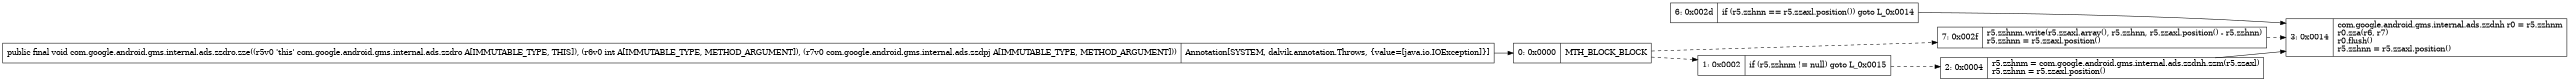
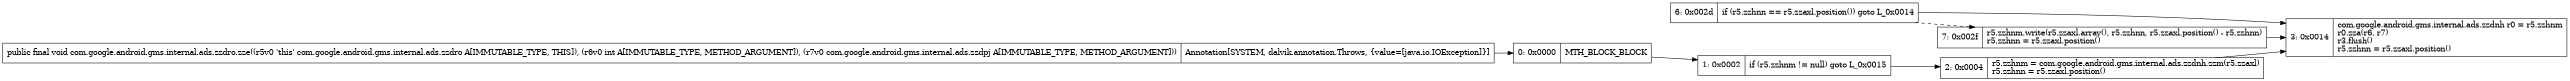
(2274, 38) -> (2274, 38)
(2355, 41) -> (2355, 41)
(1792, 47) -> (1942, 25)
(1672, 58) -> (1672, 58)
(1913, 66) -> (1913, 66)
